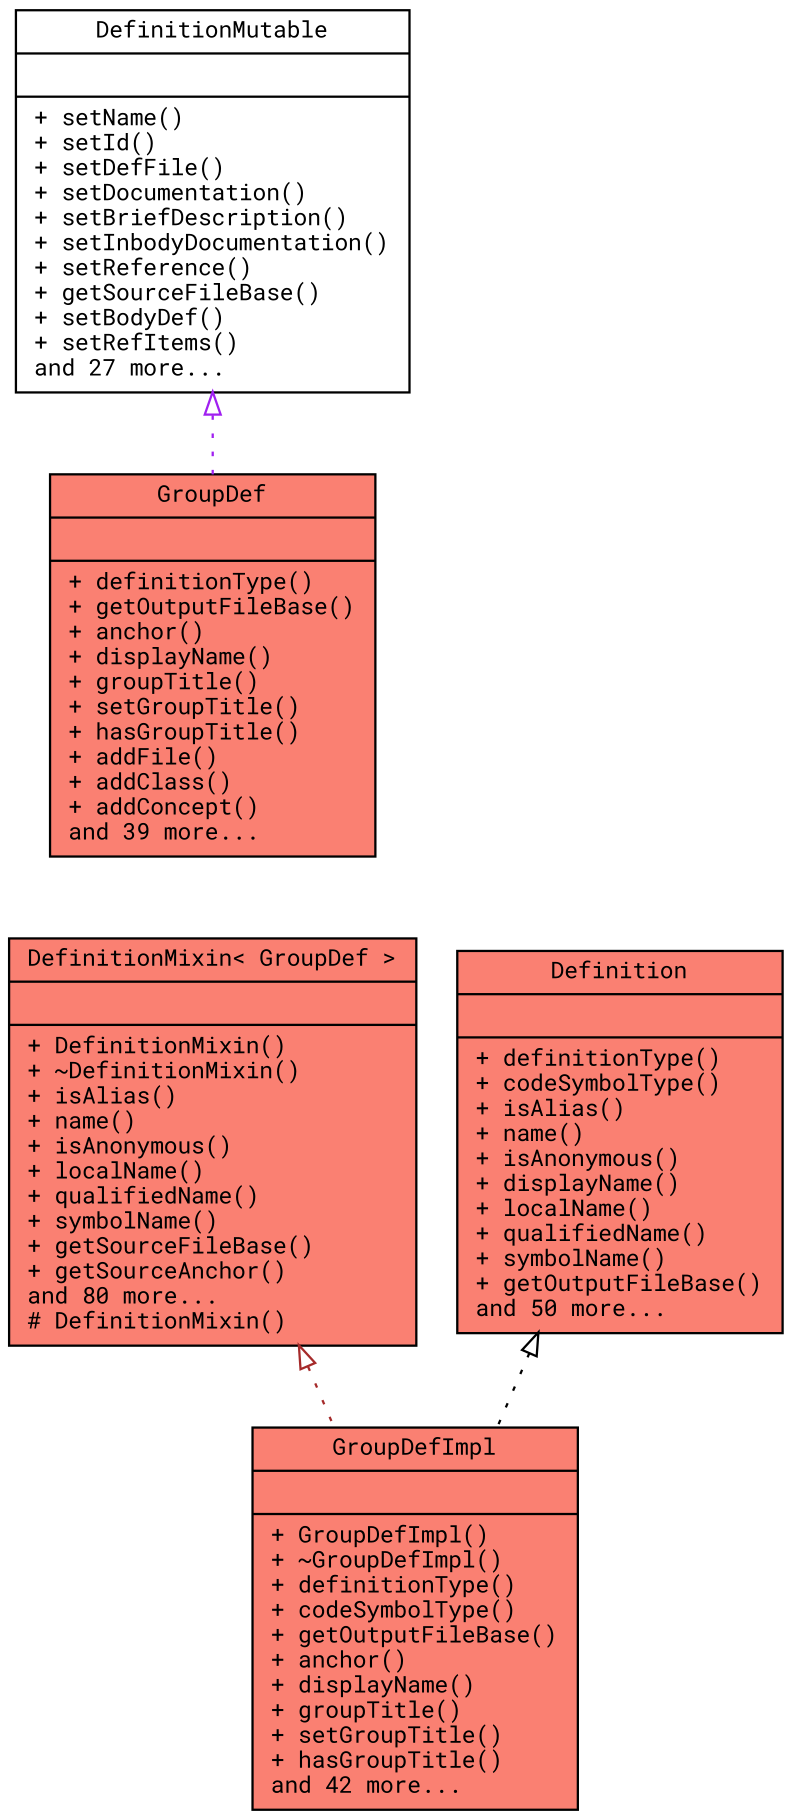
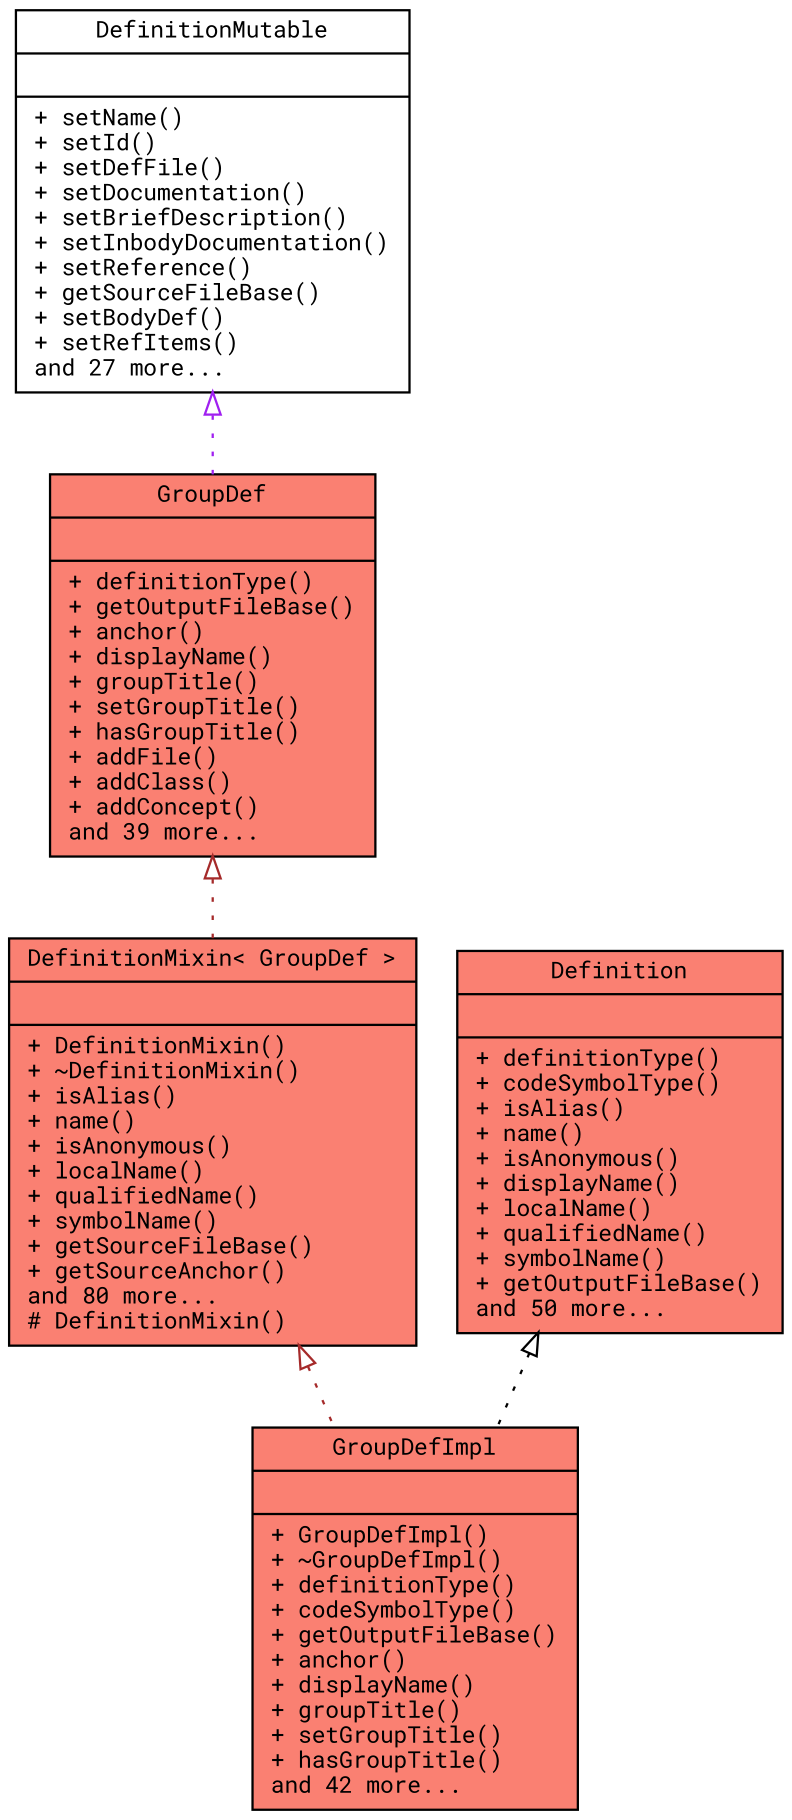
none -> (213, 909)
